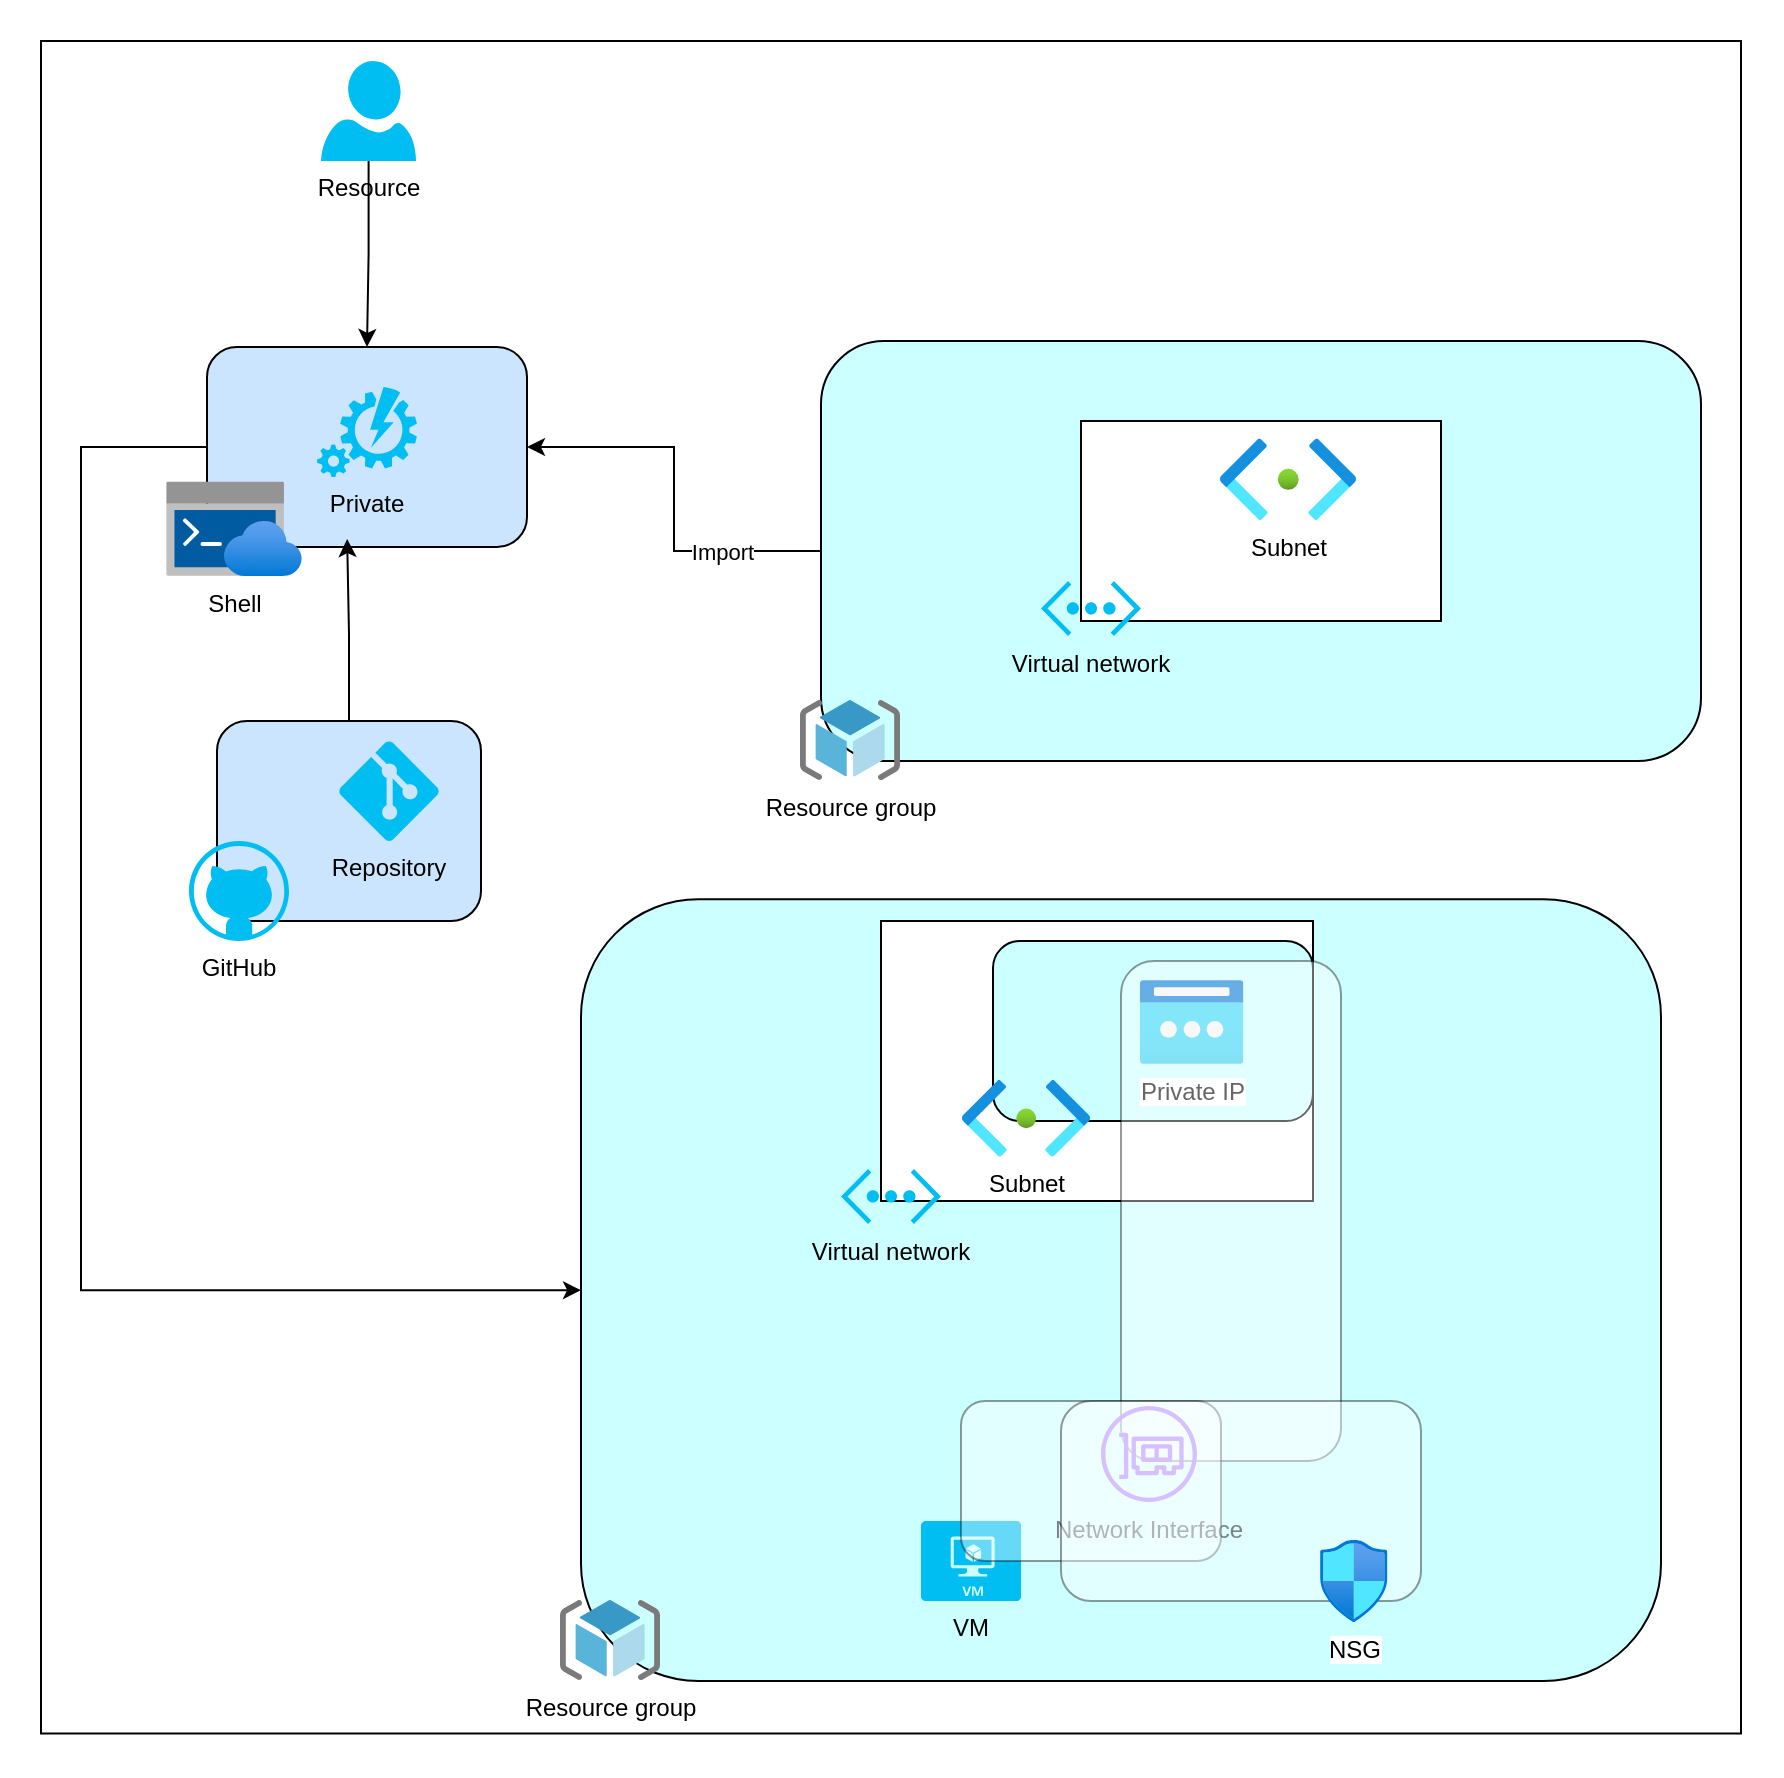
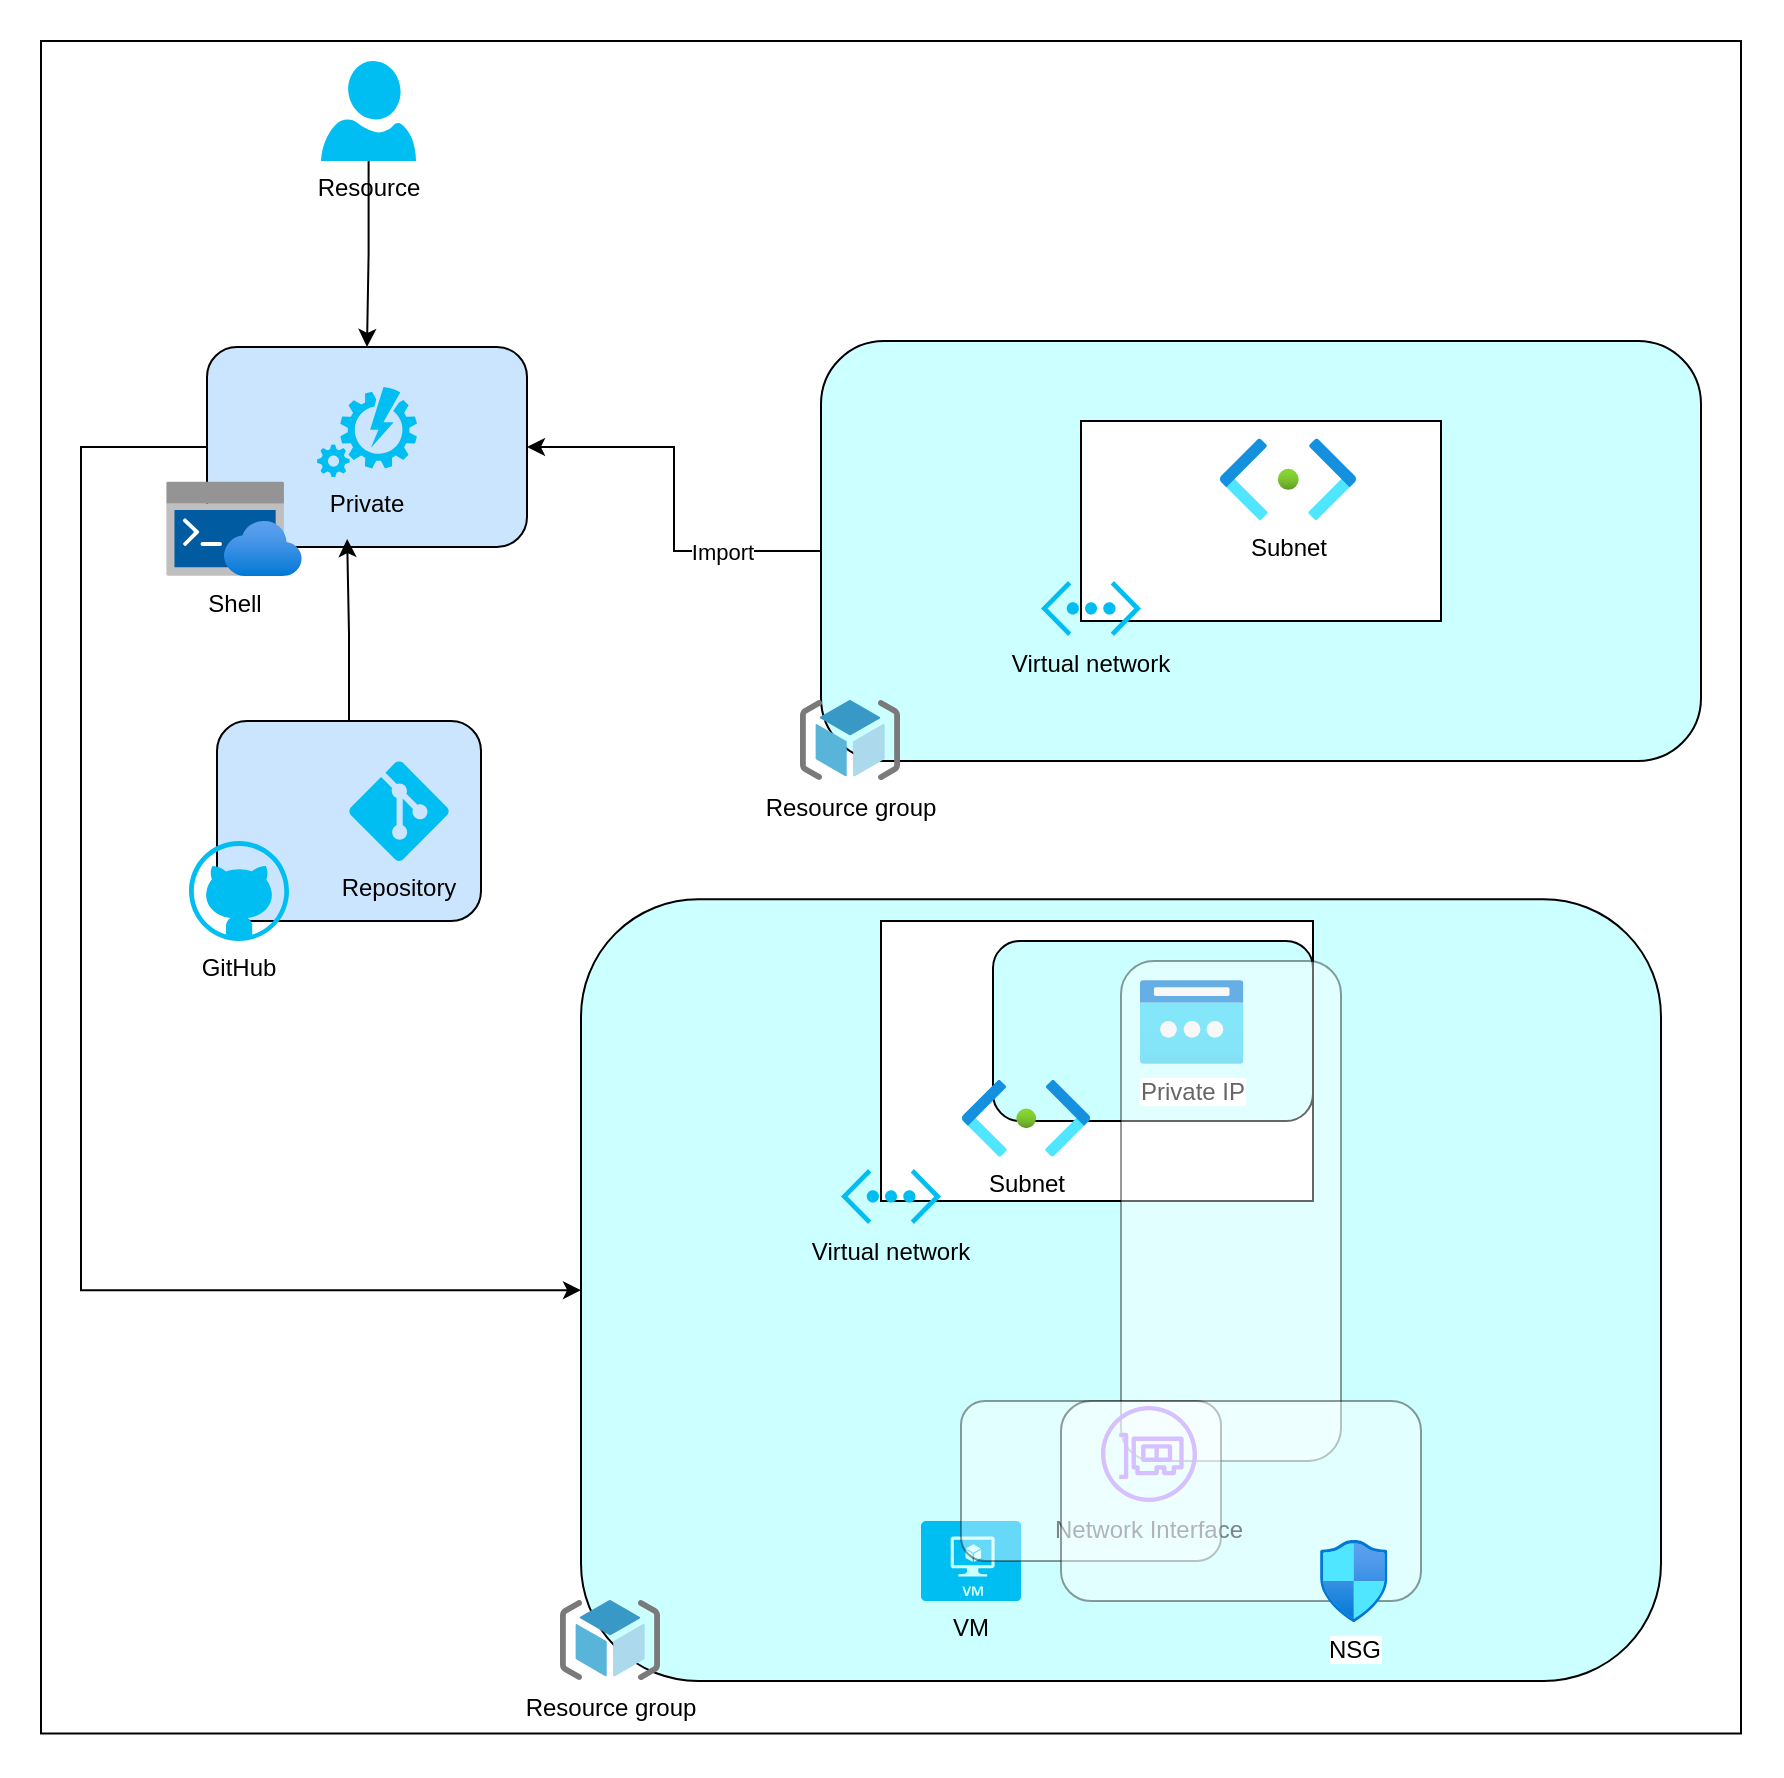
(389, 791) -> (399, 811)
